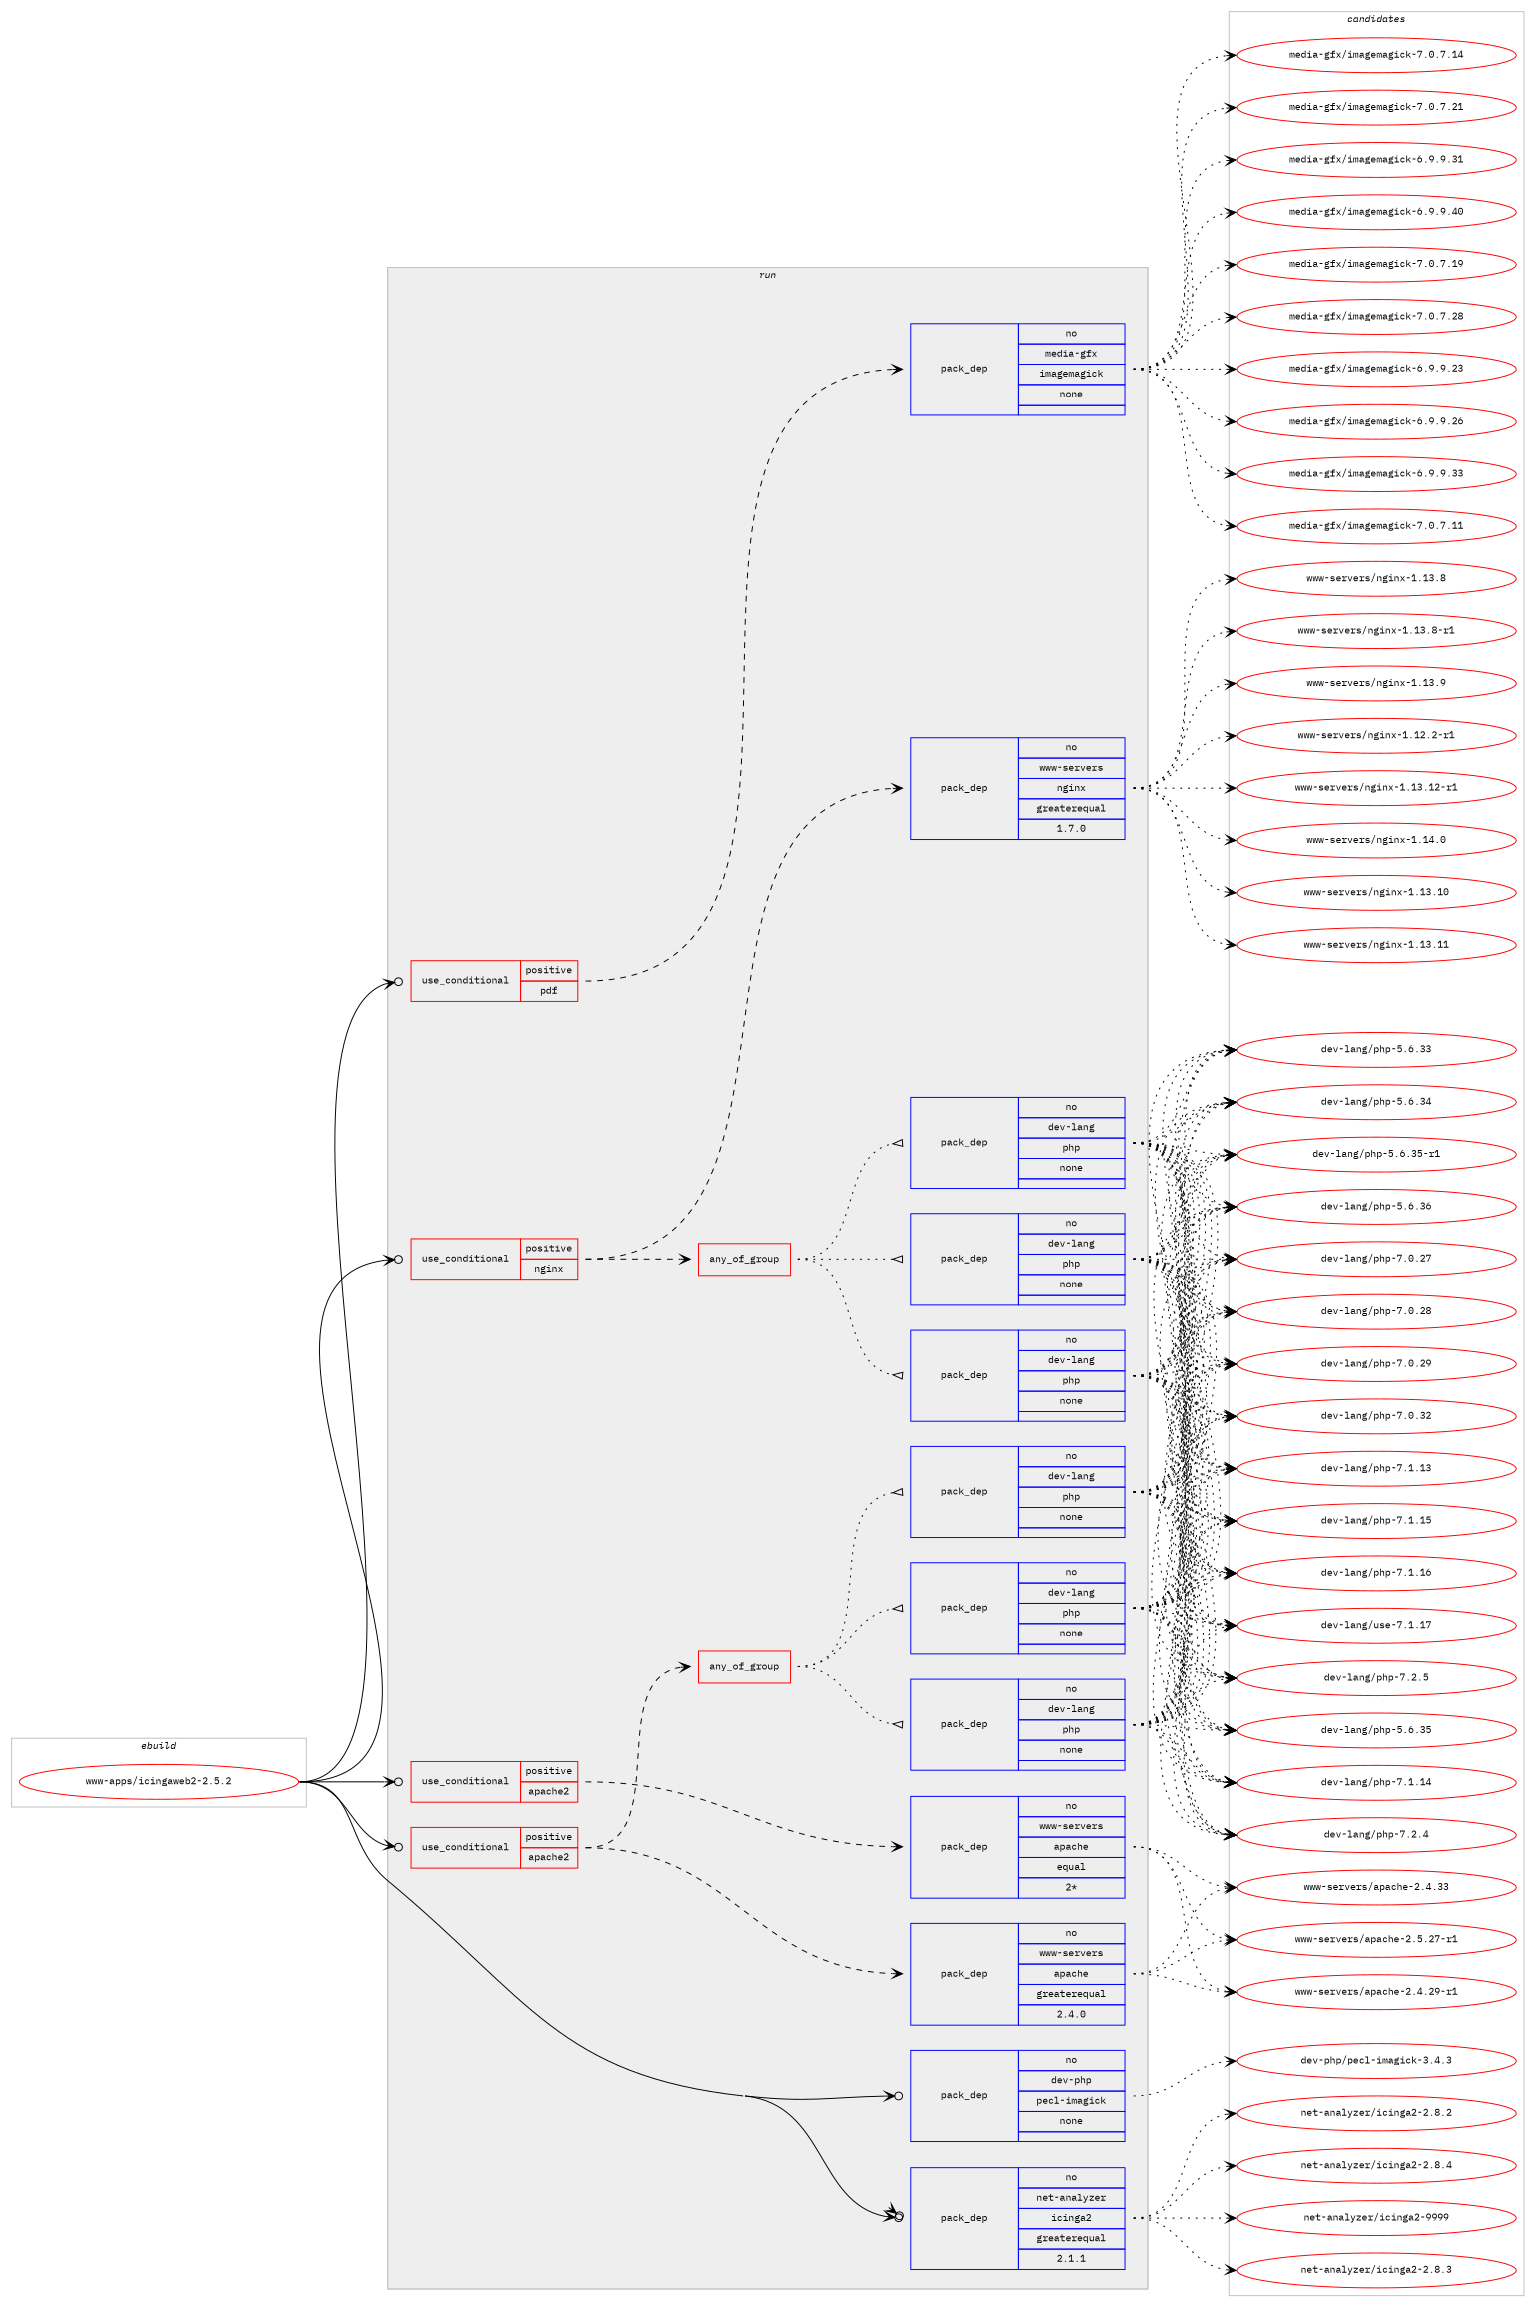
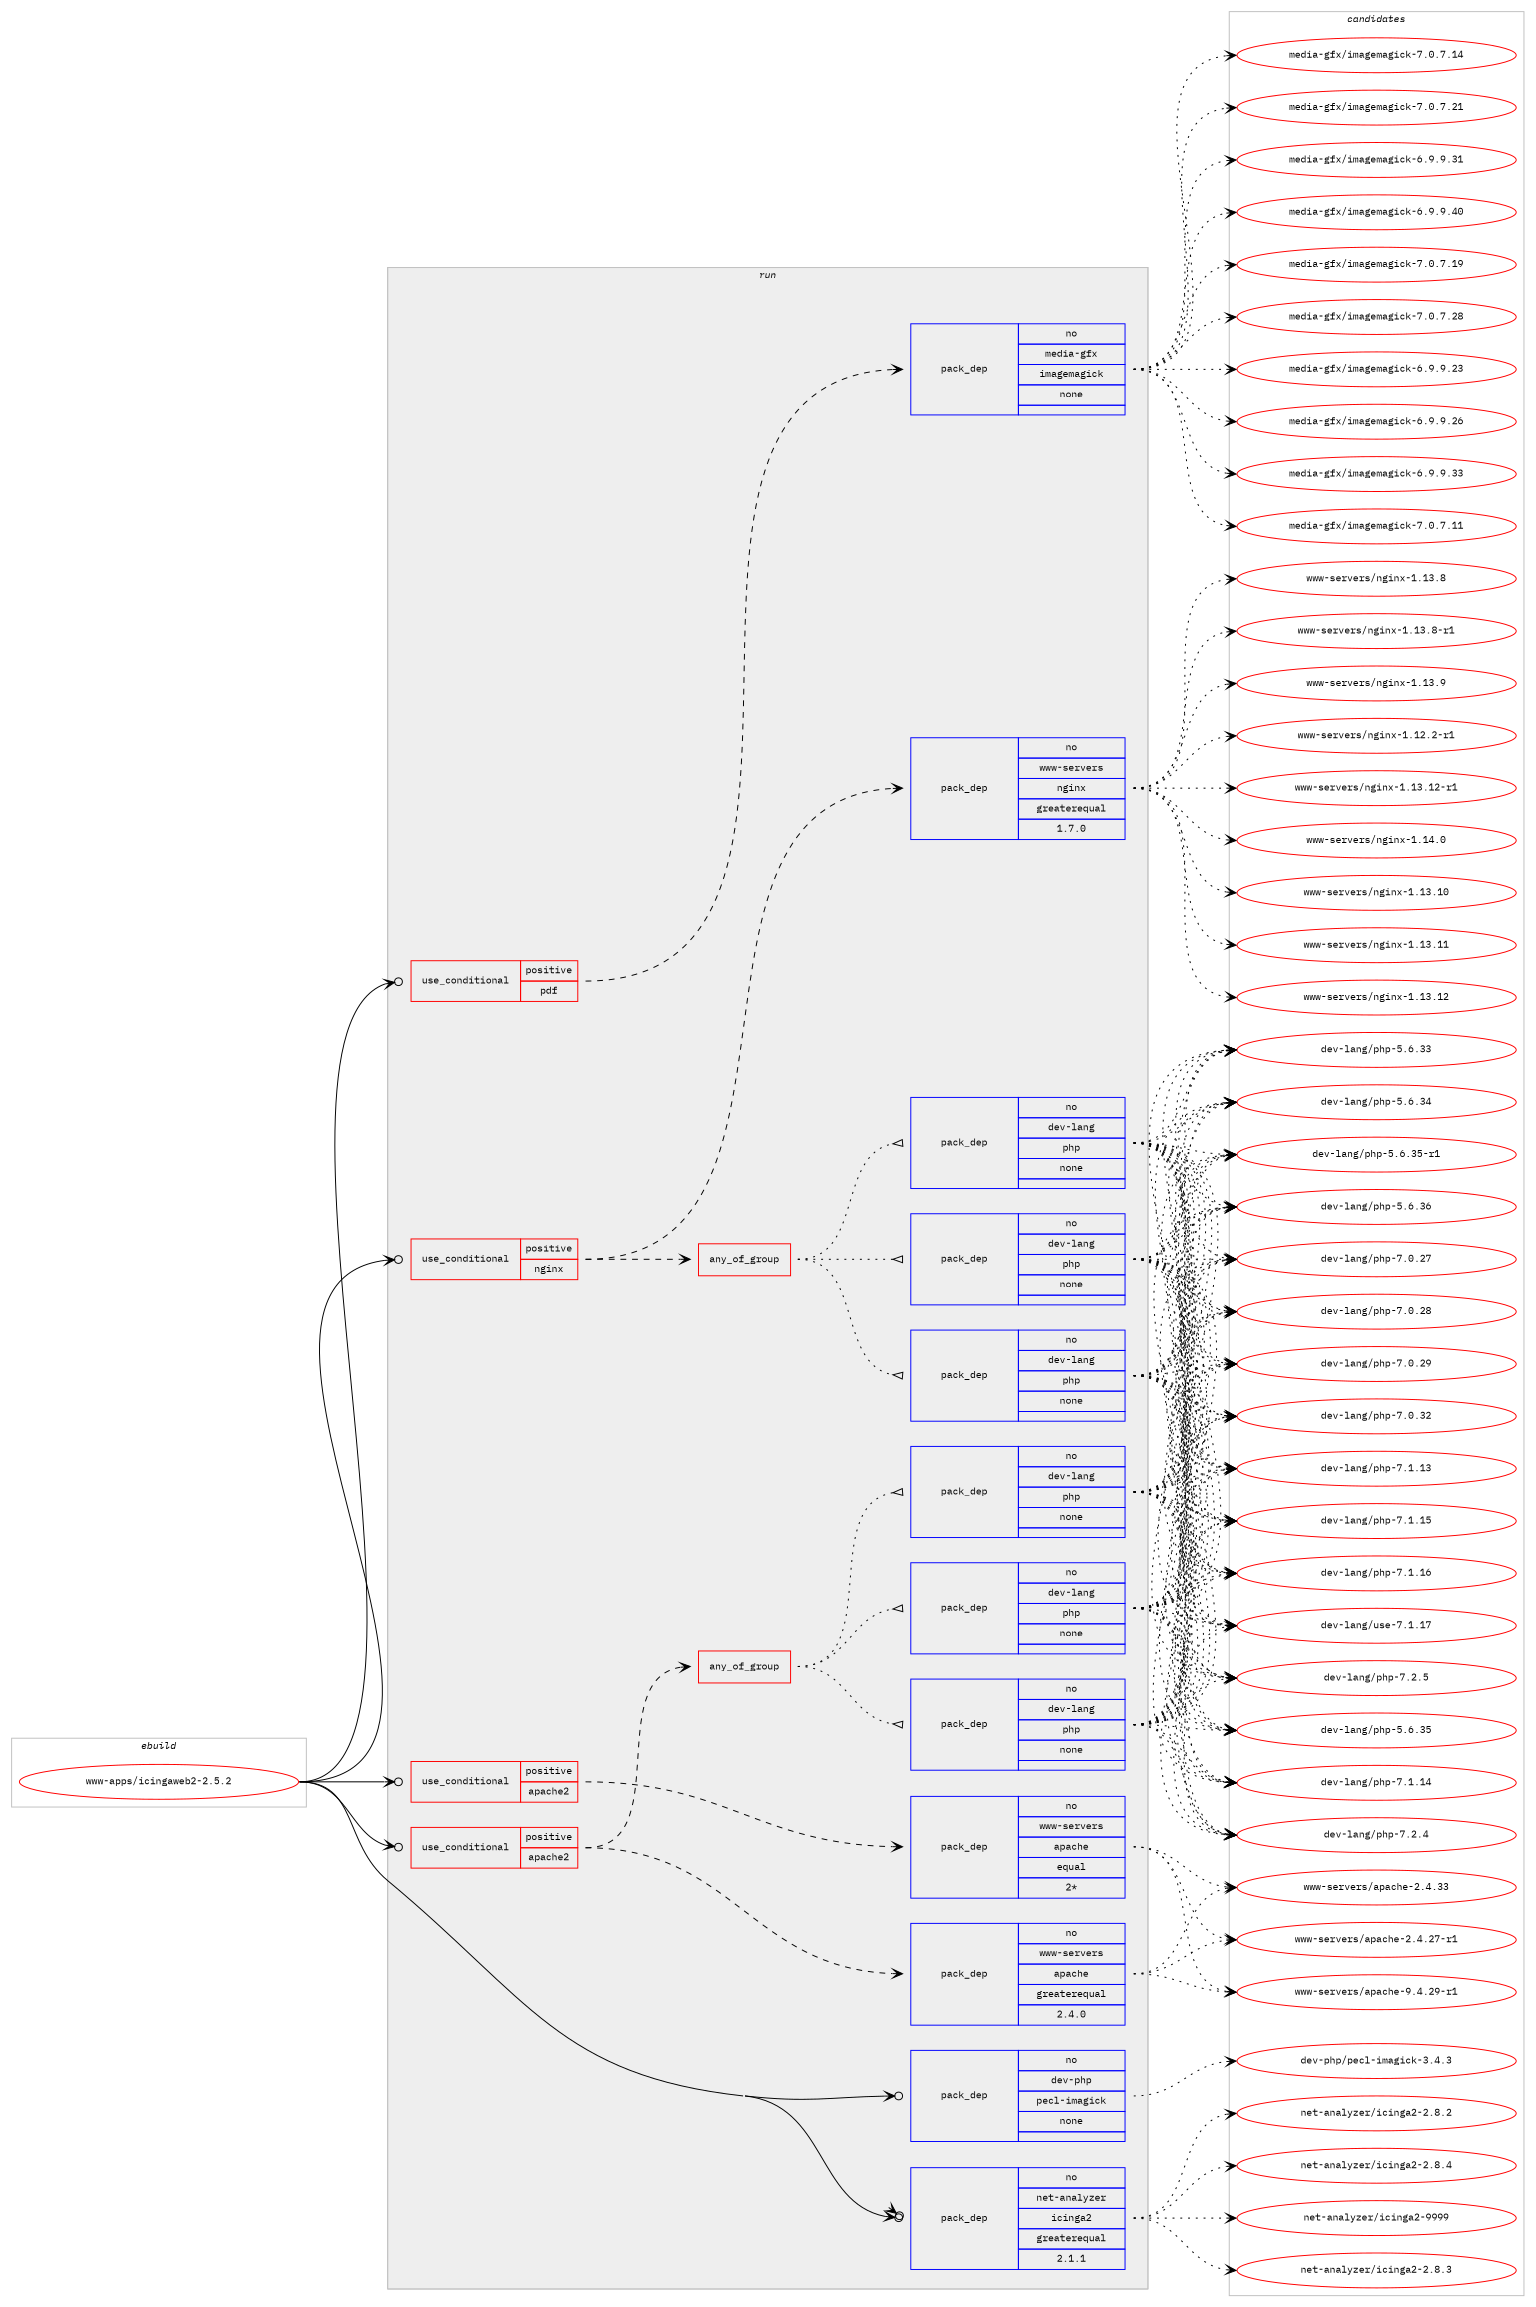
none -> (1377, 998)
(1377, 1940) -> (1377, 1940)
(1377, 1992) -> (1377, 1992)
